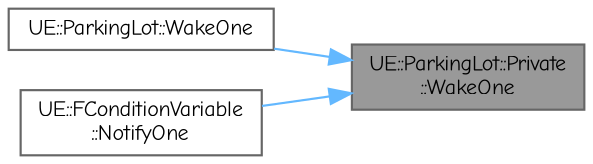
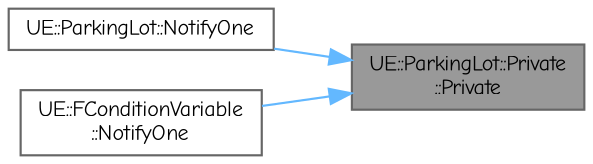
(141, 29) -> (141, 29)
(468, 77) -> (468, 77)
